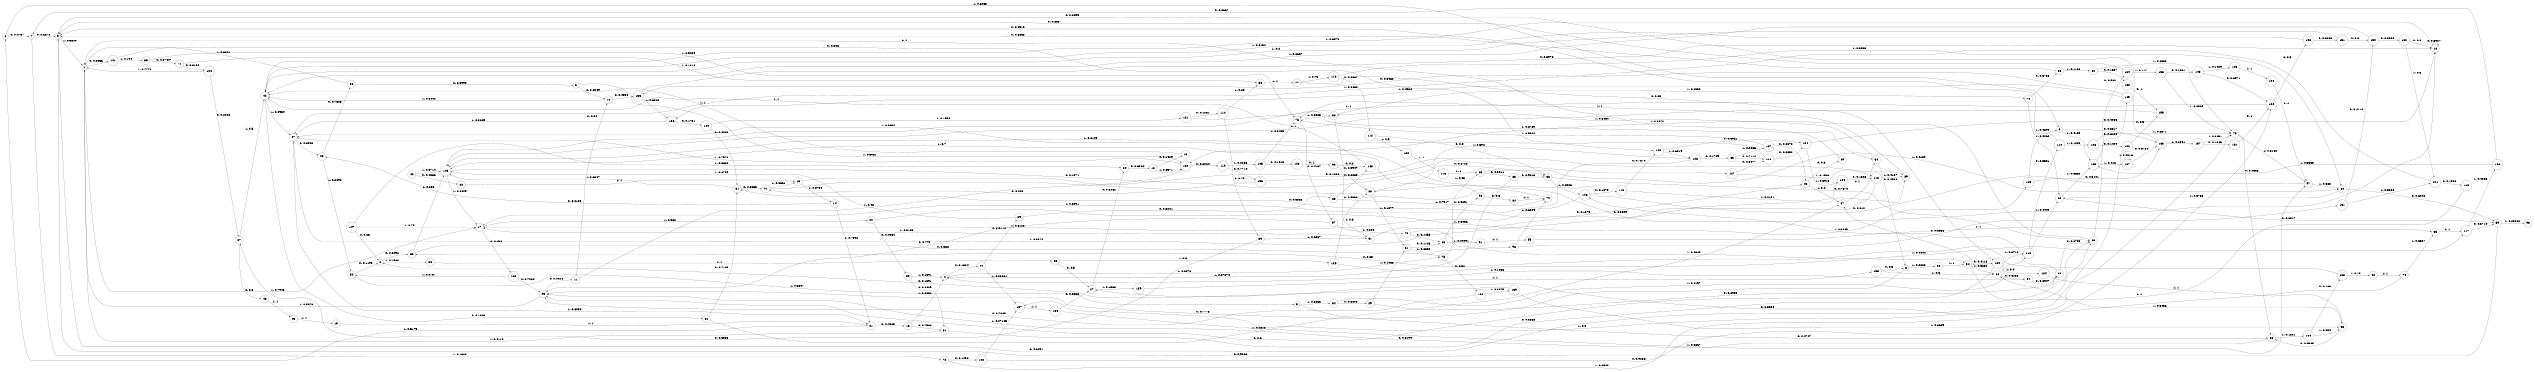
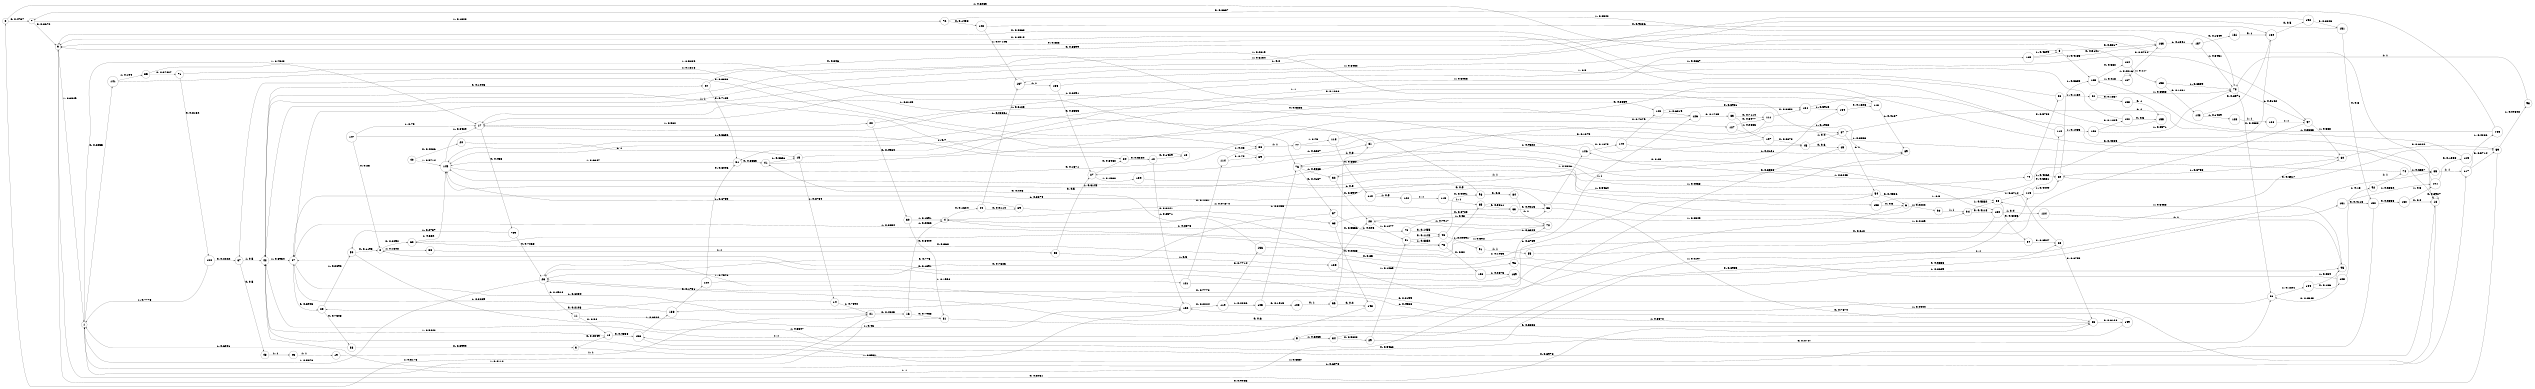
none -> (2389, 57)
(1352, 106) -> (1352, 186)
